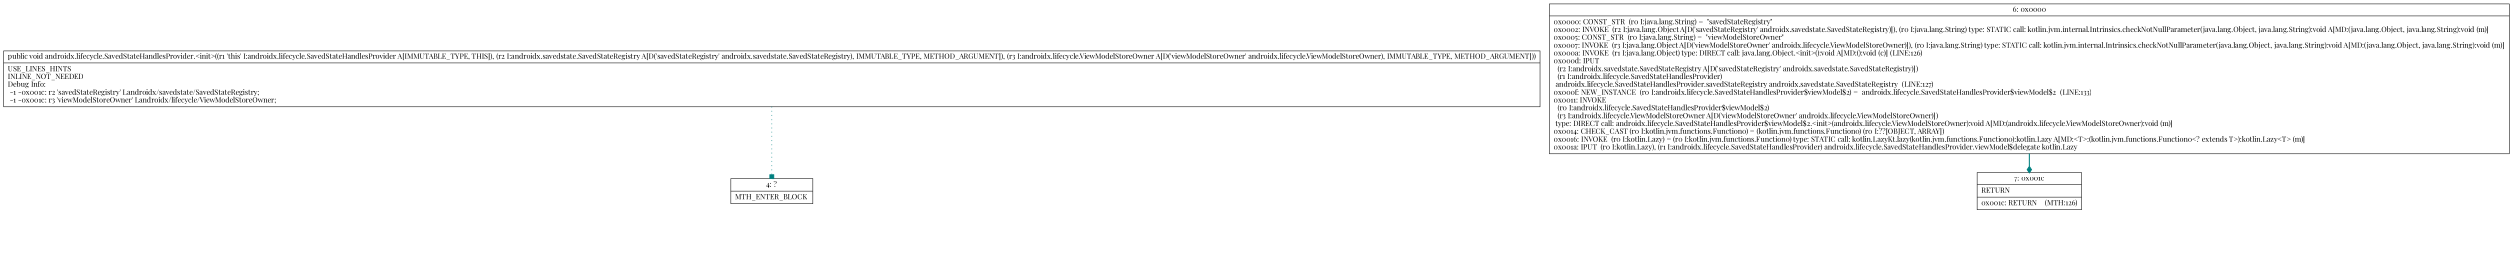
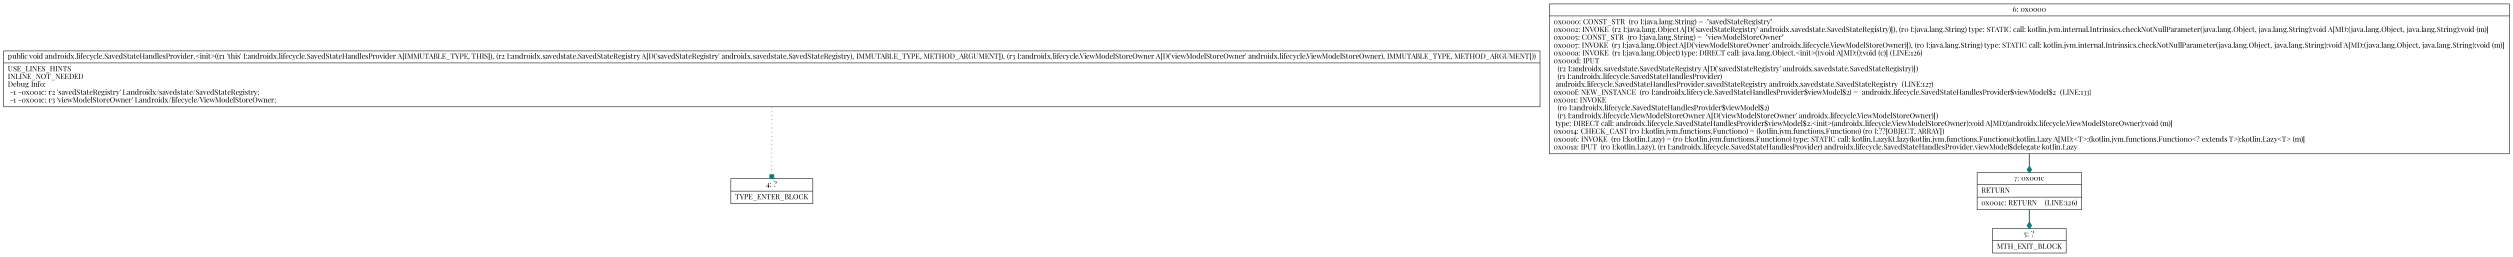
(771, 197) -> (772, 197)
(2029, 203) -> (2029, 203)
none -> (2029, 241)
